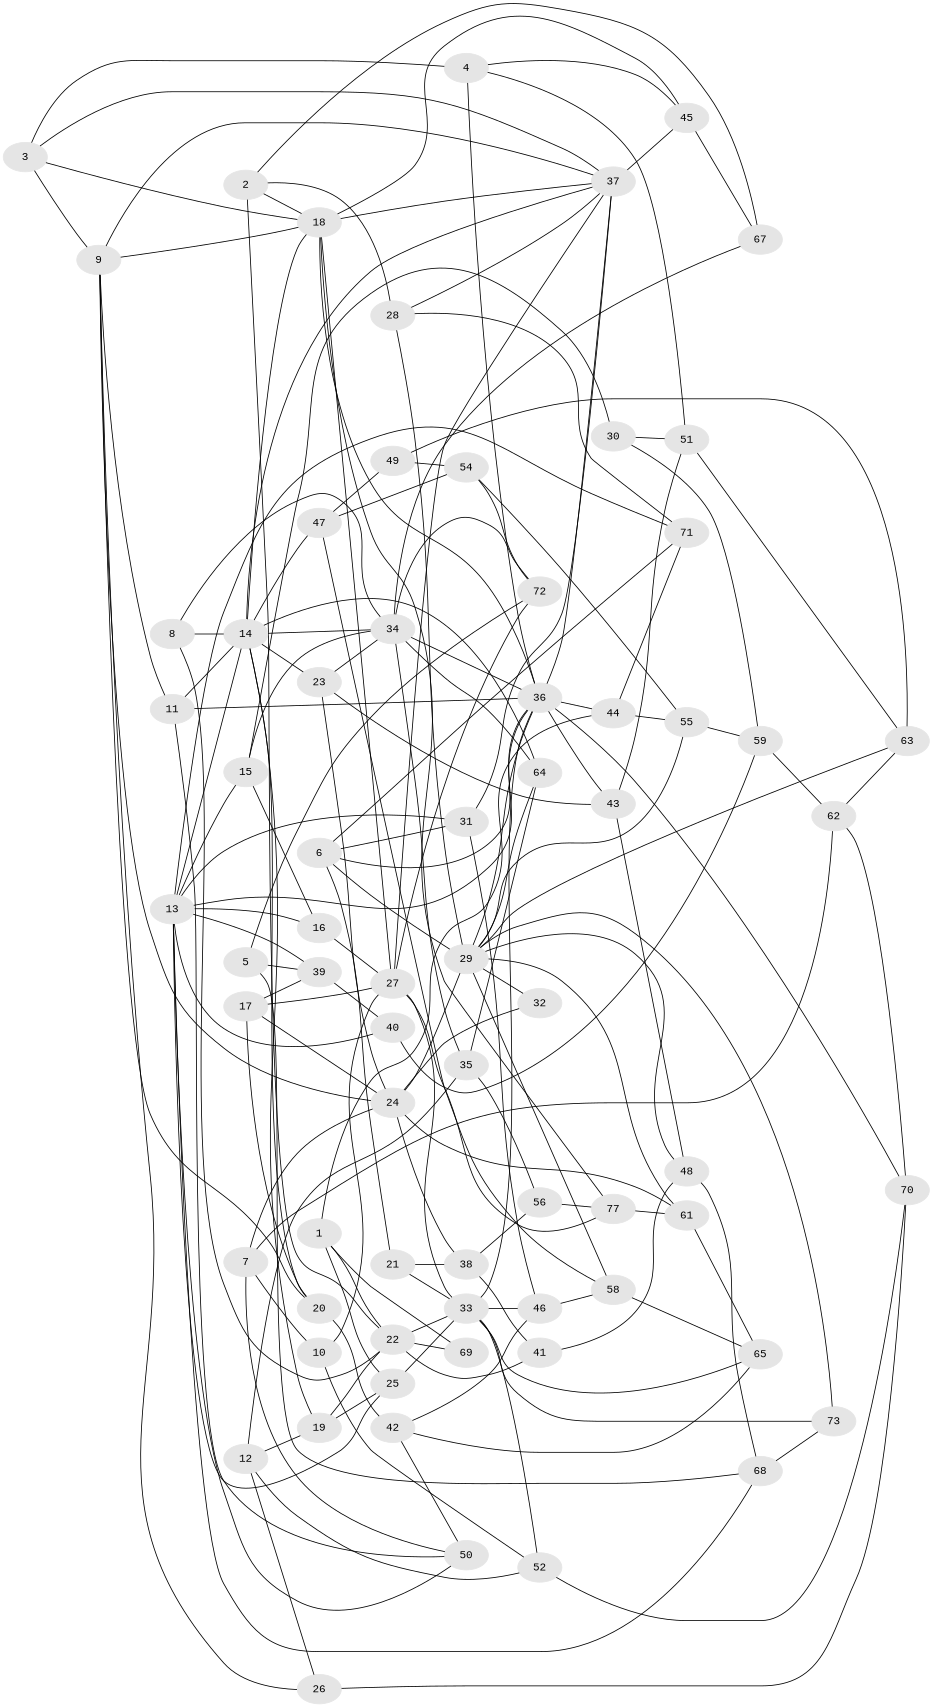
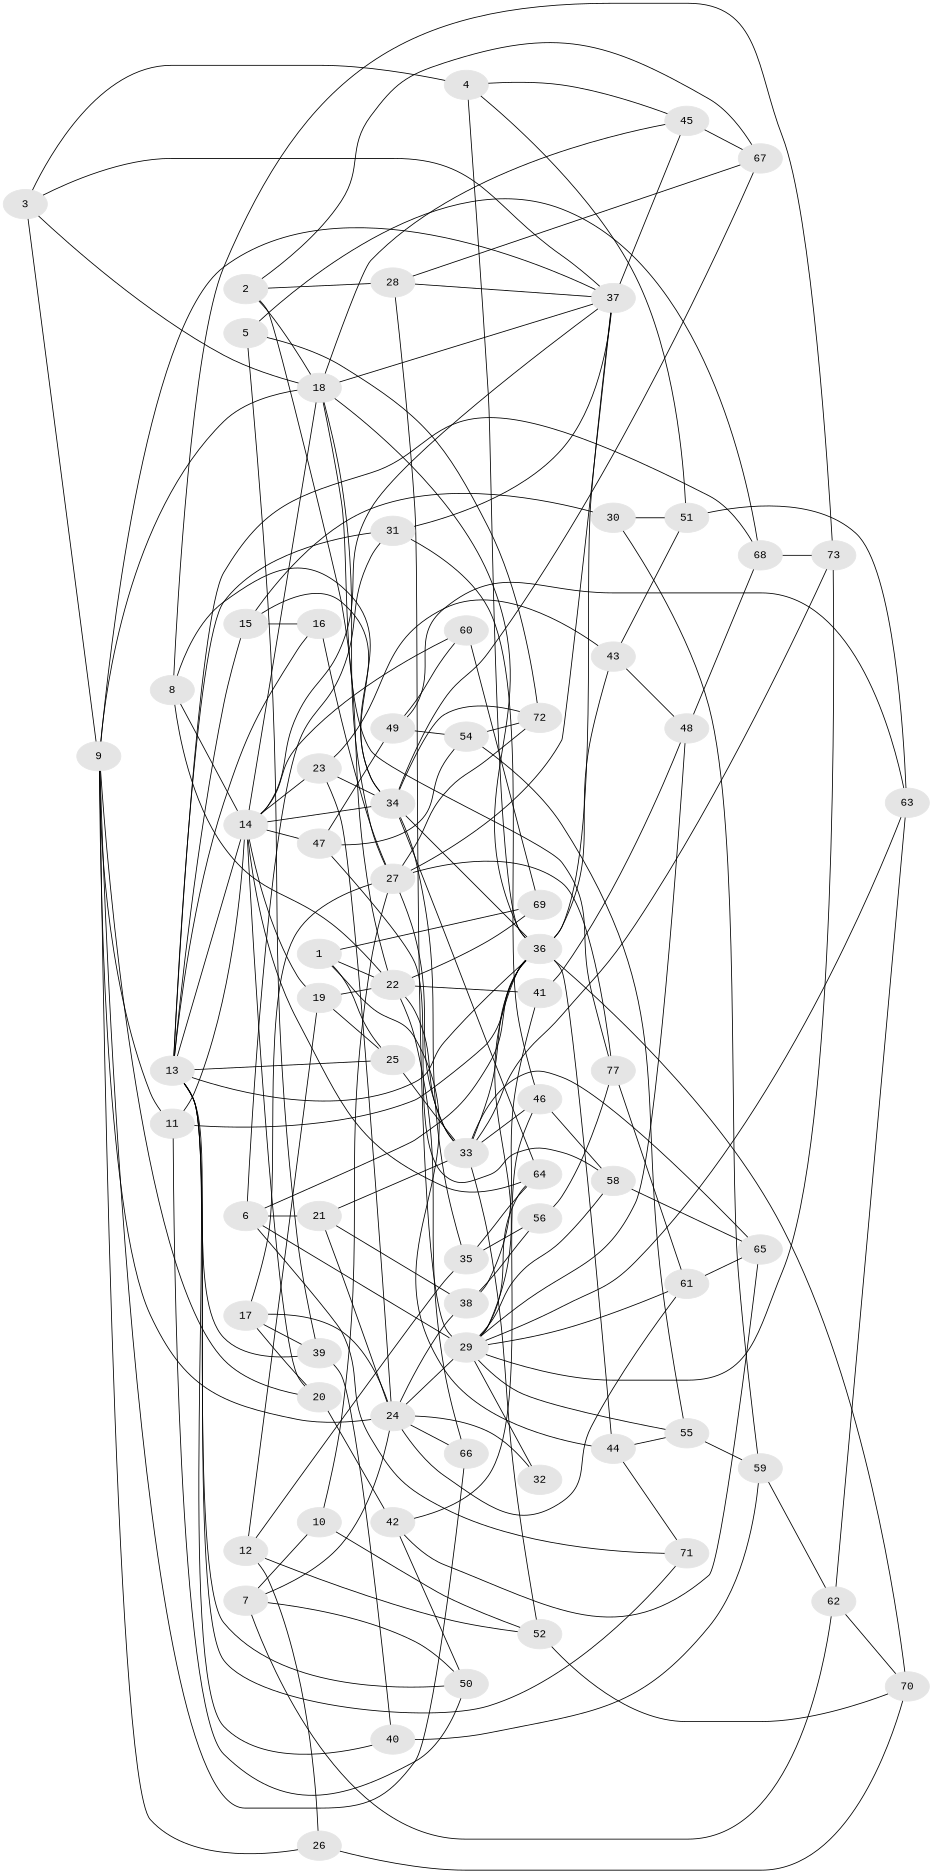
none -> (484, 16)
(575, 379) -> (568, 223)
none -> (466, 630)
none -> (357, 1316)
none -> (466, 1454)
